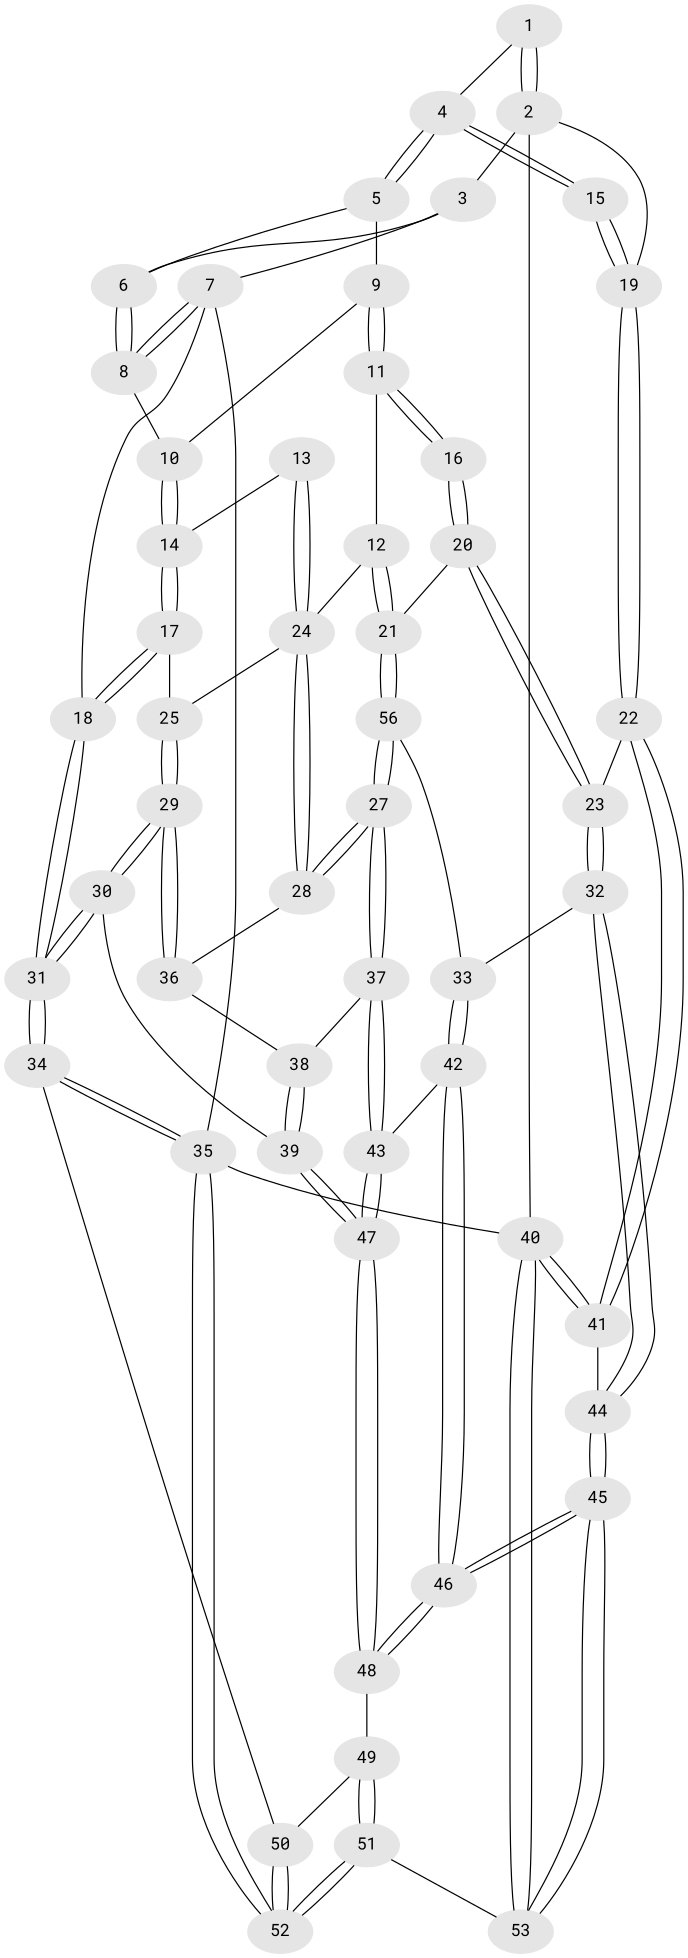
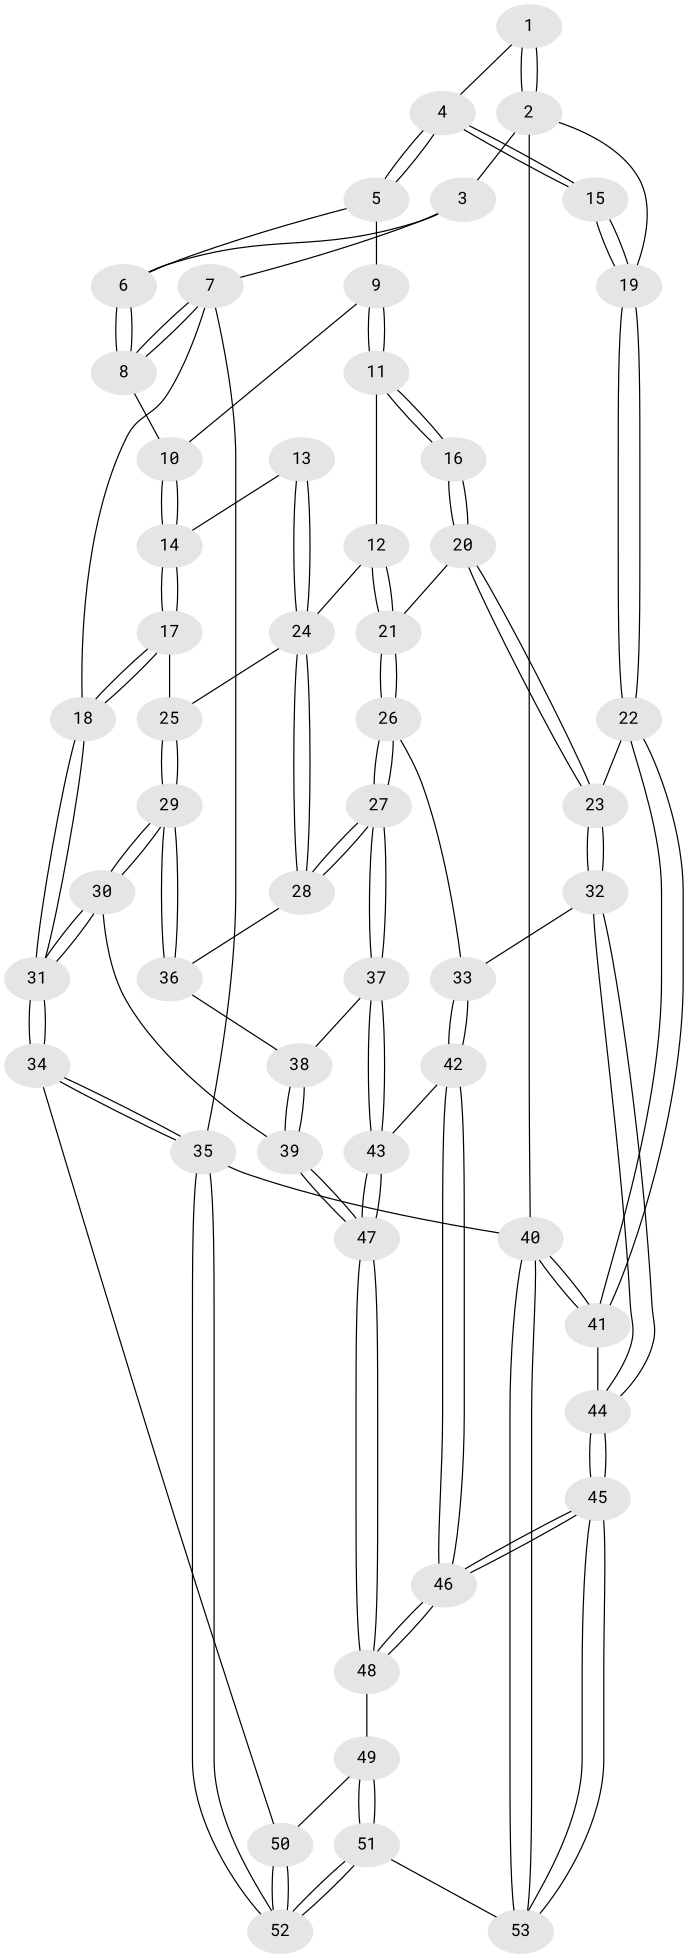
(388, 719) -> (388, 719)
